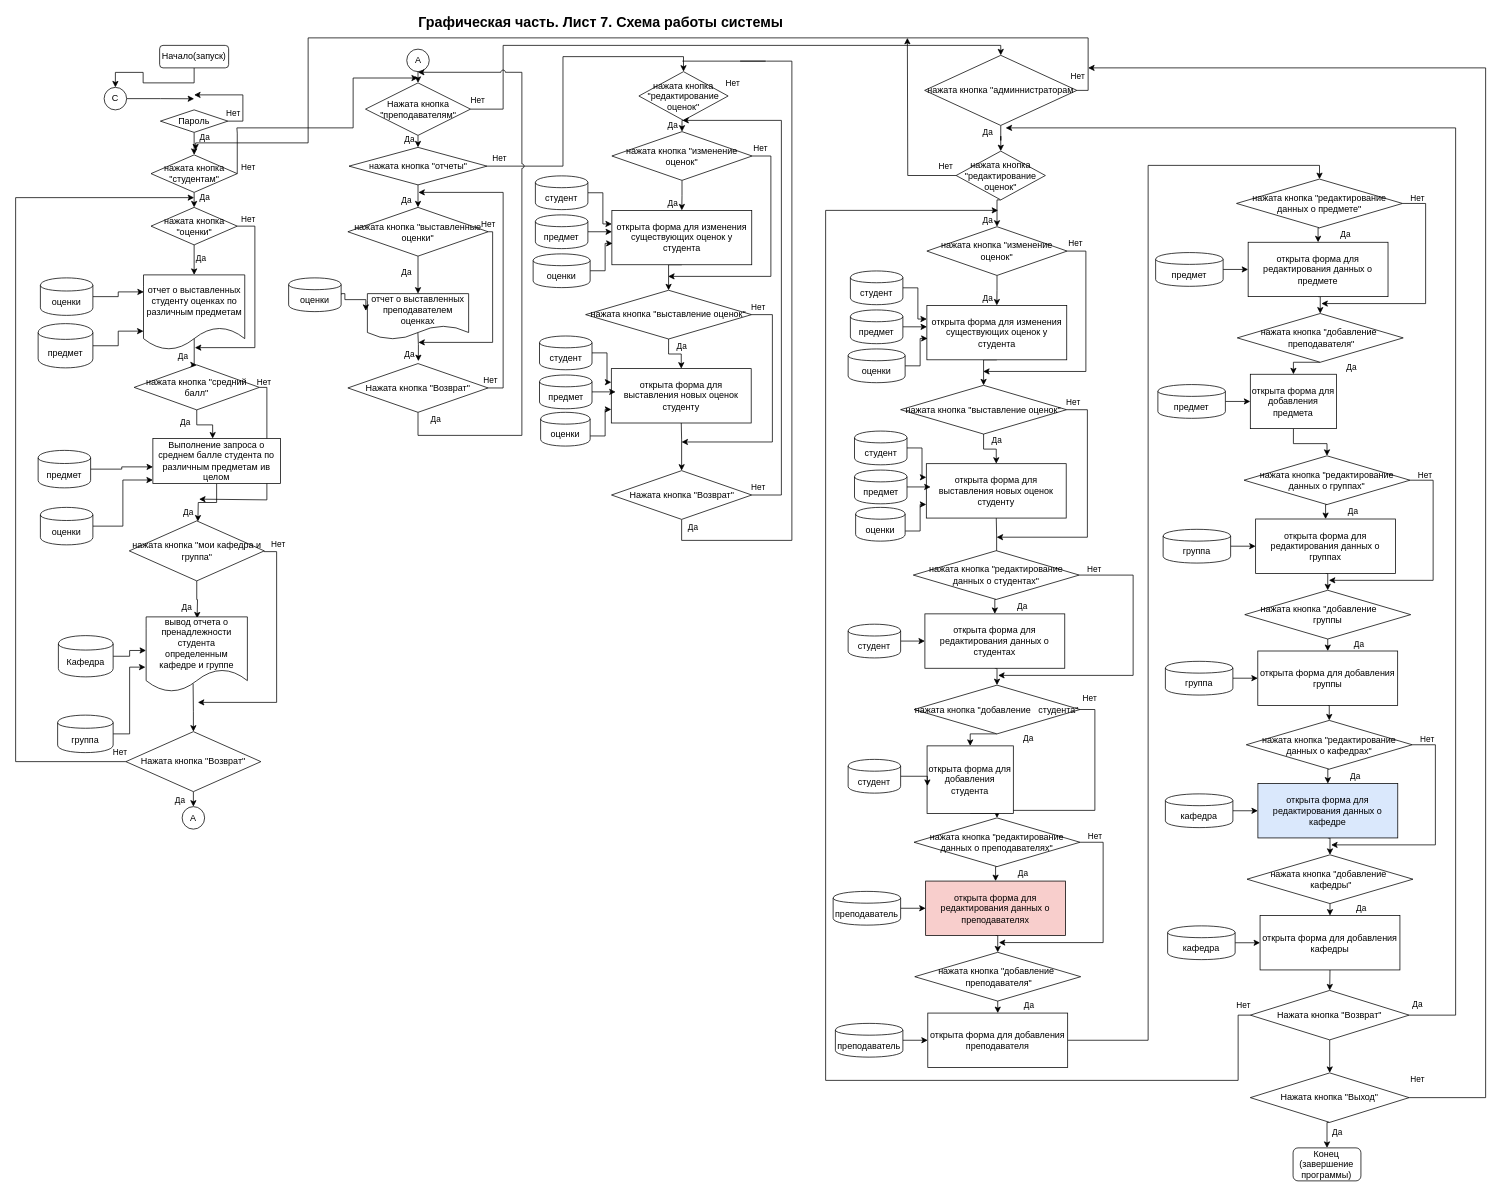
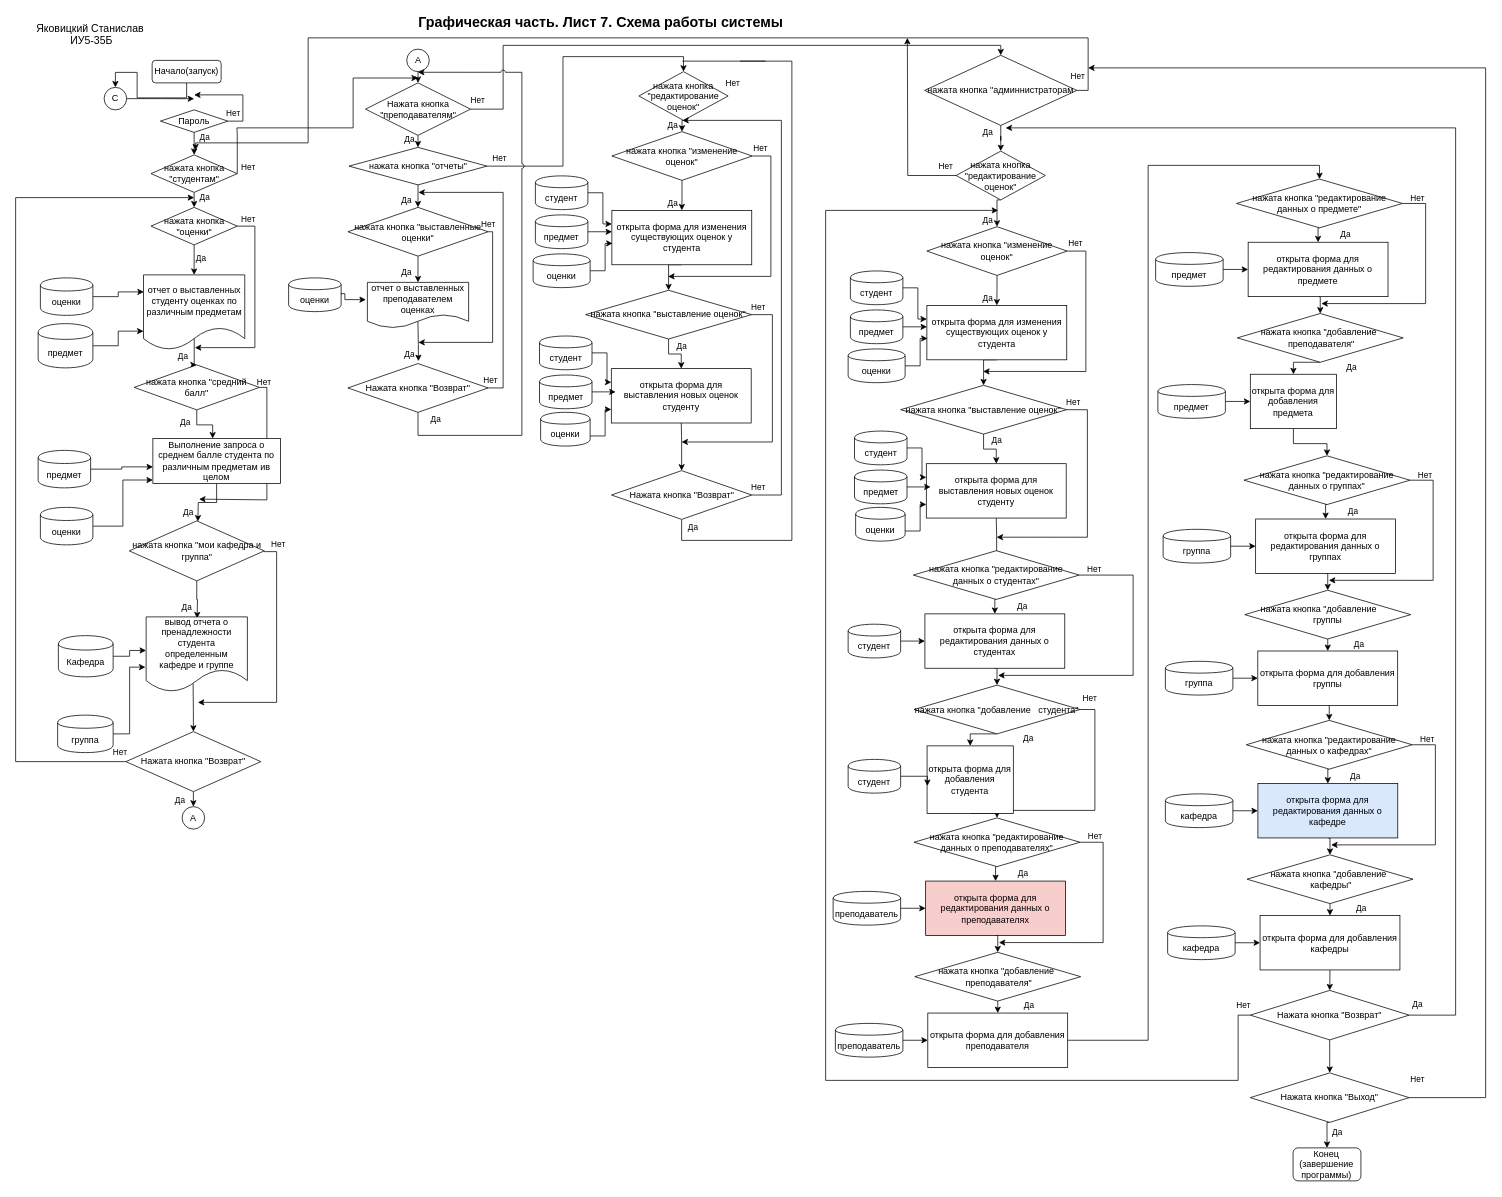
none -> (91, 34)
(194, 57) -> (186, 72)
(418, 317) -> (418, 305)
